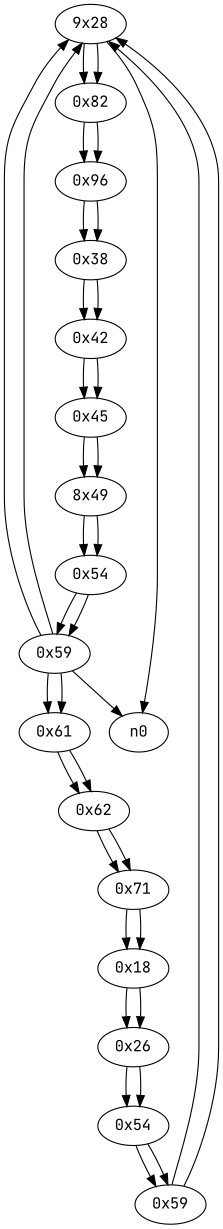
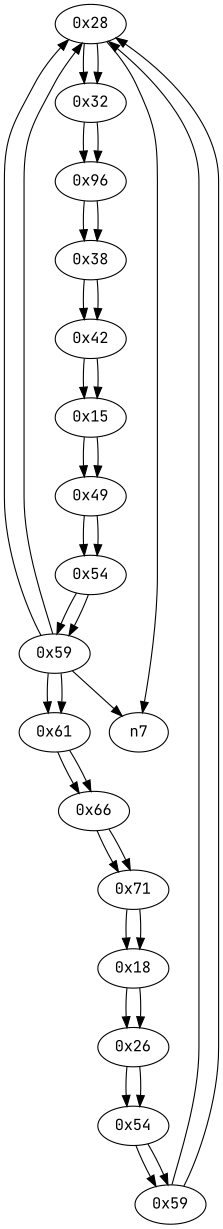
(91, 24) -> (91, 24)
(91, 103) -> (91, 103)
(91, 418) -> (91, 418)
(91, 496) -> (91, 496)
(139, 732) -> (139, 732)
(94, 811) -> (94, 811)
